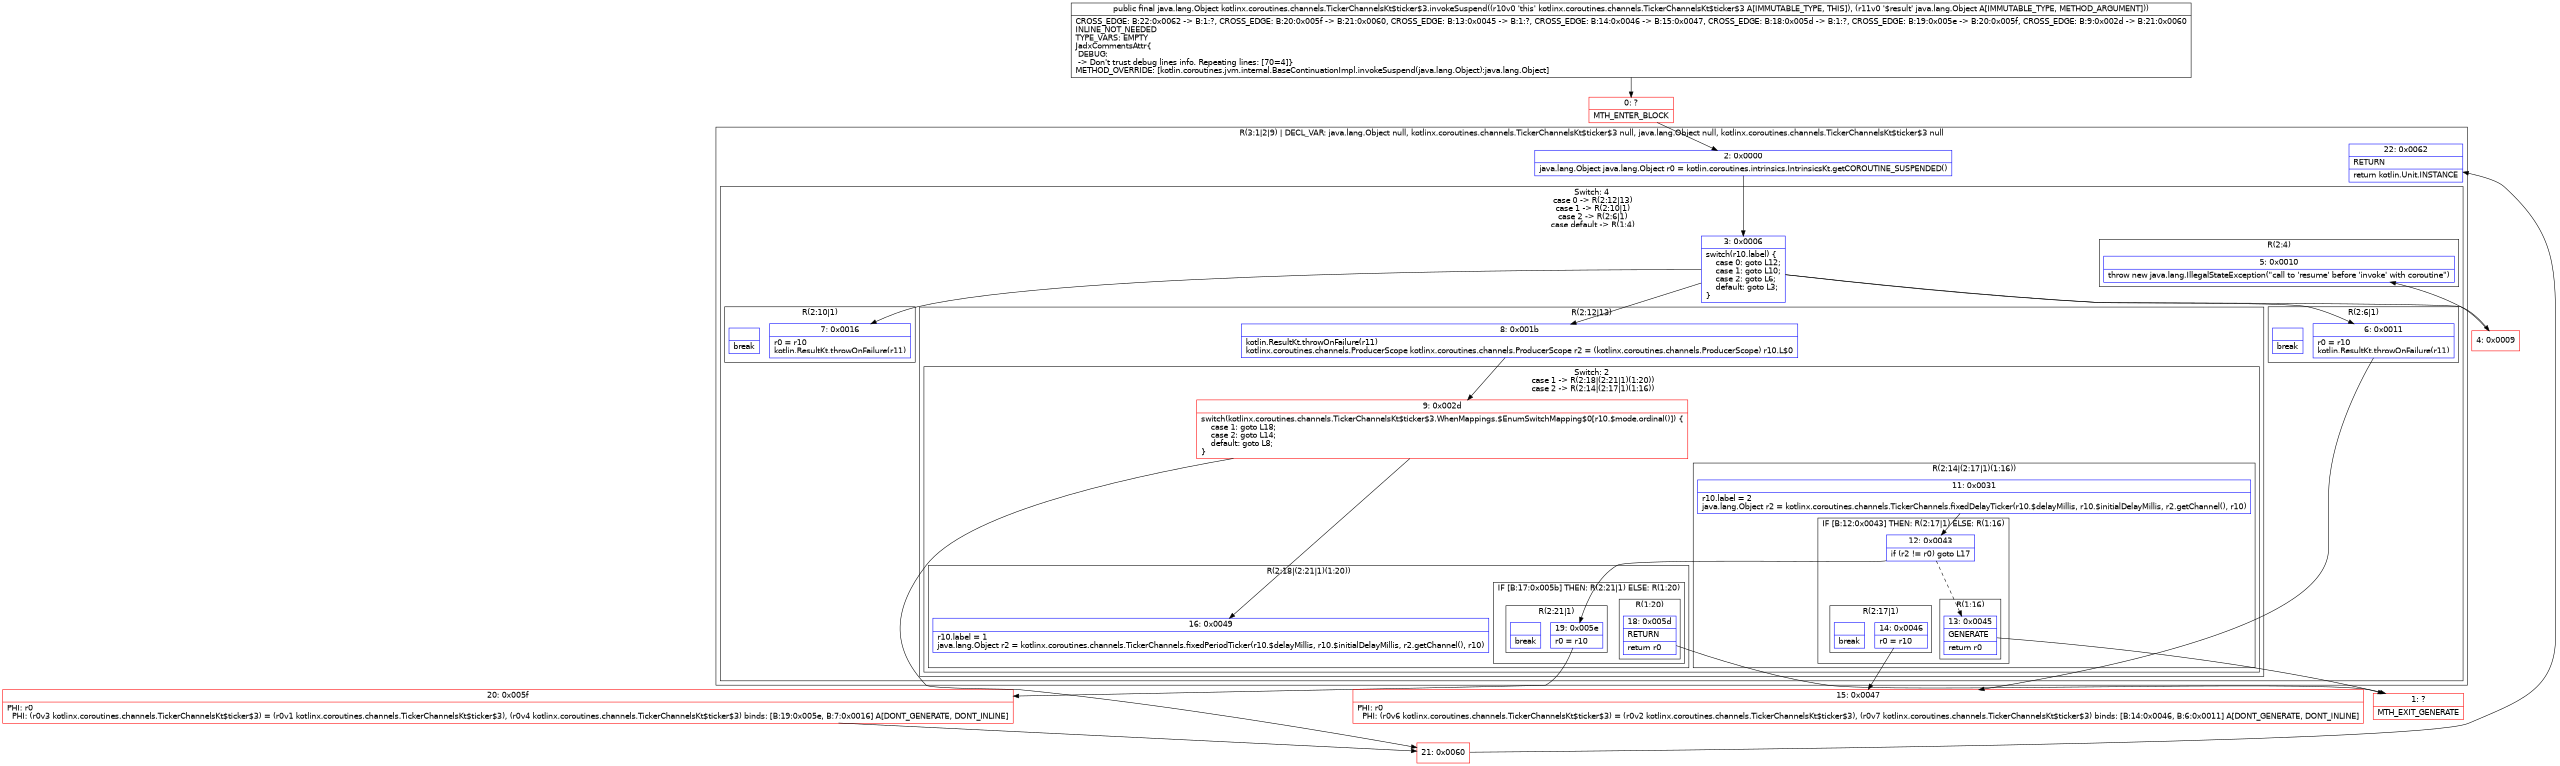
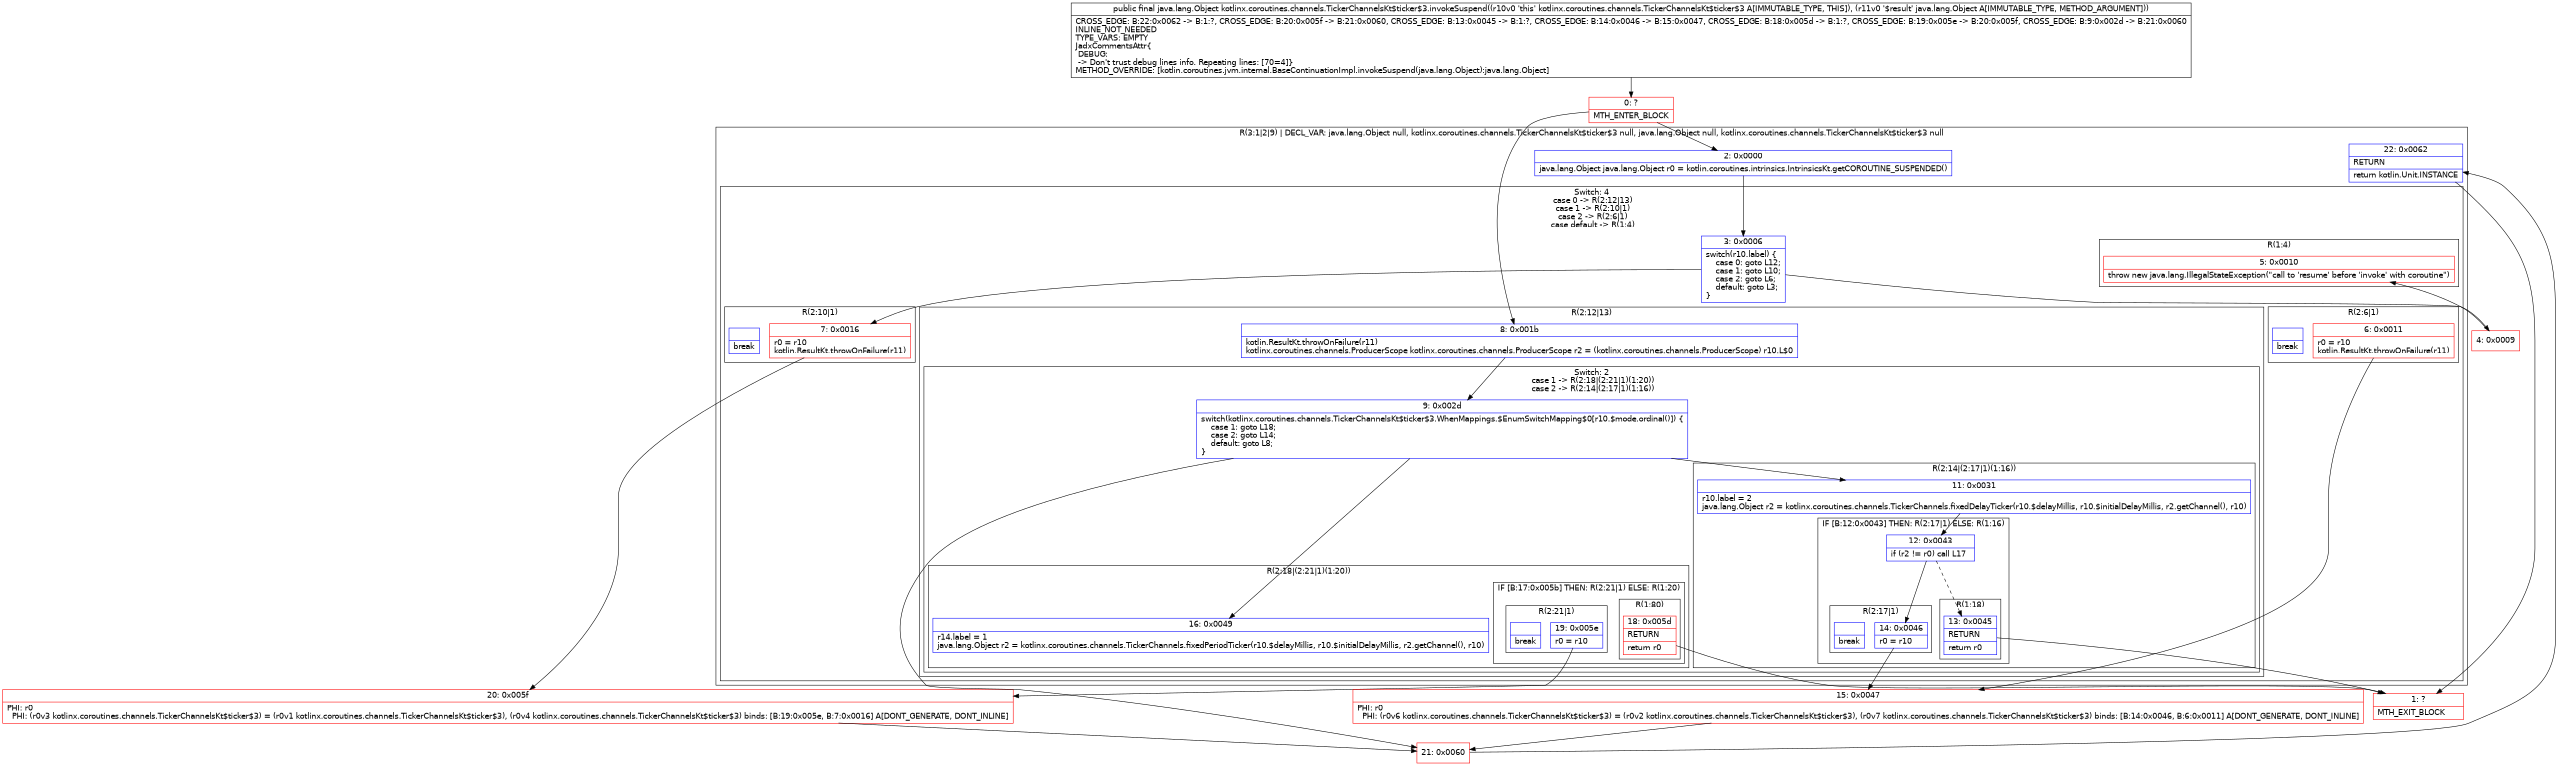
(2279, 246) -> (2279, 246)
(2279, 269) -> (2279, 269)
(2068, 301) -> none
(1639, 303) -> (1502, 182)
(840, 341) -> (840, 341)
(2384, 341) -> (2384, 341)
(1442, 429) -> (1442, 429)
none -> (2535, 440)
none -> (1756, 469)
none -> (621, 487)
(1931, 554) -> (1929, 554)
(1719, 561) -> (1917, 589)
(1650, 605) -> (1650, 605)
(1970, 605) -> (1970, 605)
(1650, 635) -> (1650, 635)
(1968, 635) -> (1964, 635)
(962, 638) -> (962, 638)
(2418, 713) -> (2411, 713)
none -> (1593, 736)
